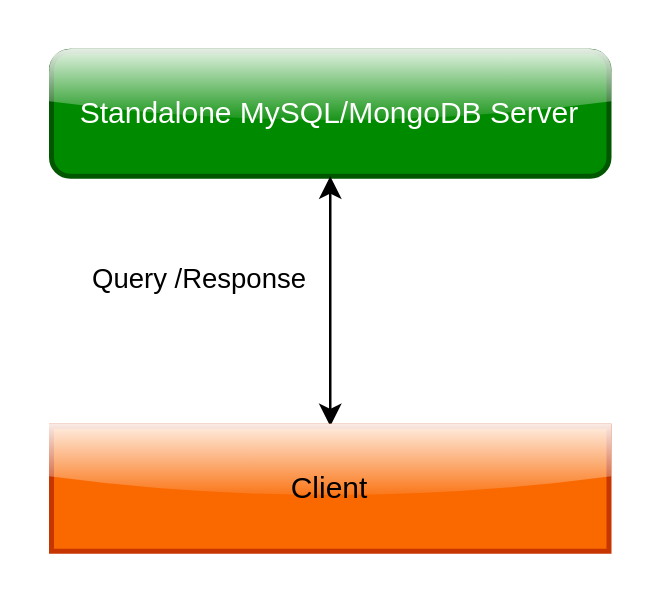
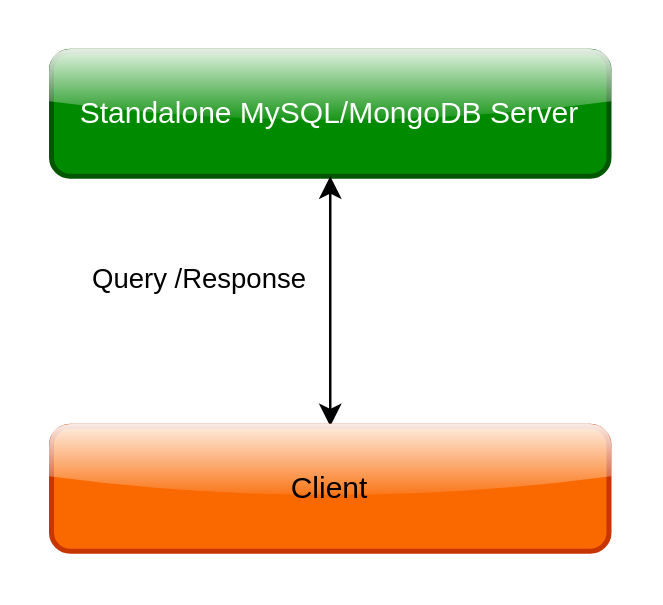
(330, 489) -> (330, 489)
